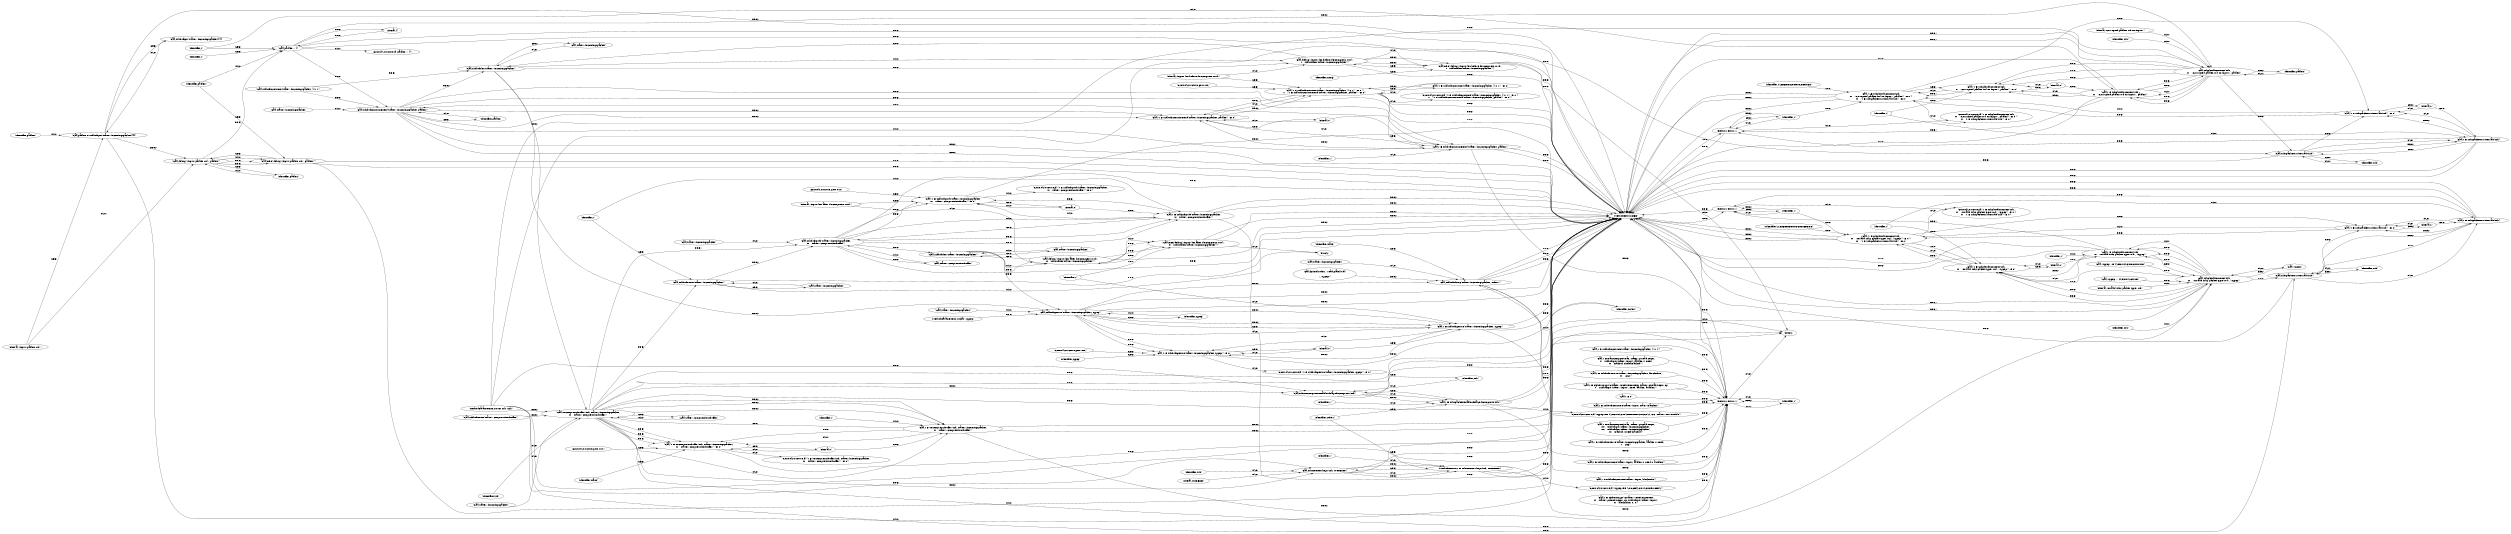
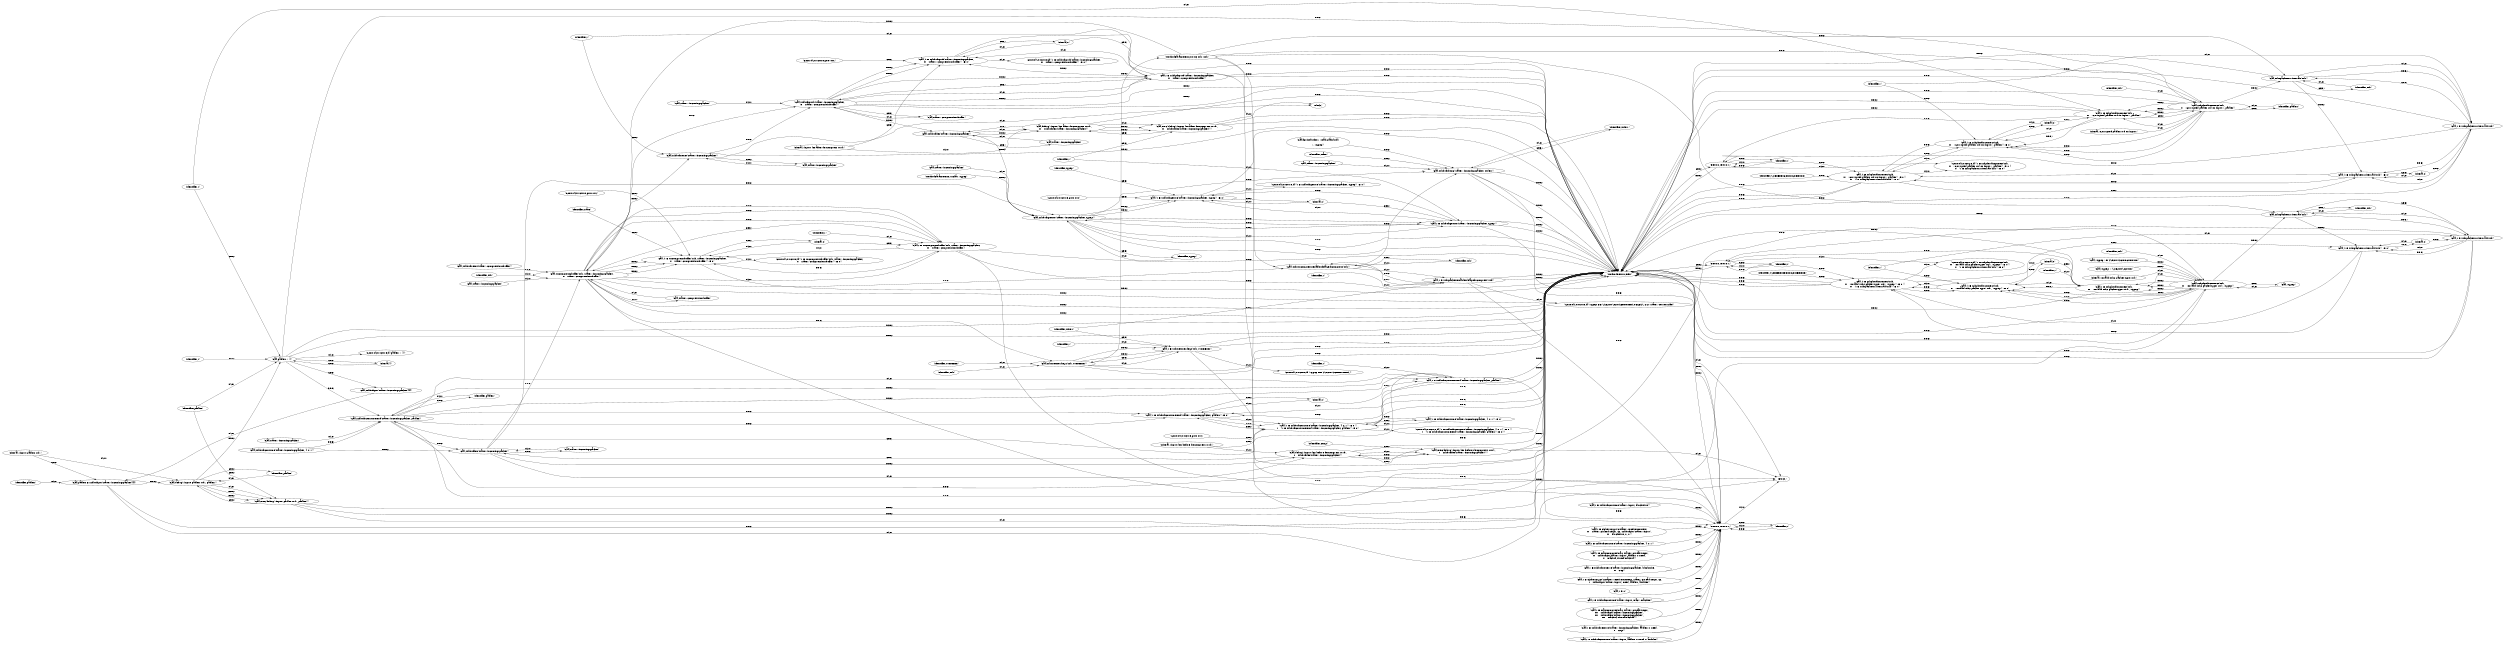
(127, 81) -> (332, 374)
(1537, 366) -> (1398, 215)
(1470, 468) -> (1187, 349)
(1194, 481) -> (946, 364)
(850, 487) -> (1121, 217)
(1626, 488) -> (1318, 372)
